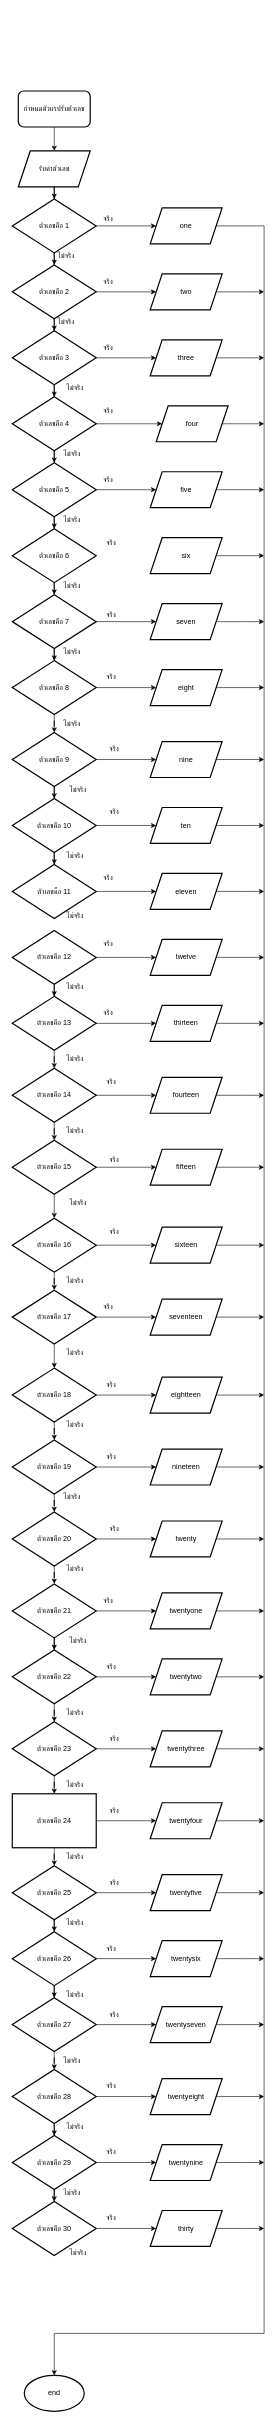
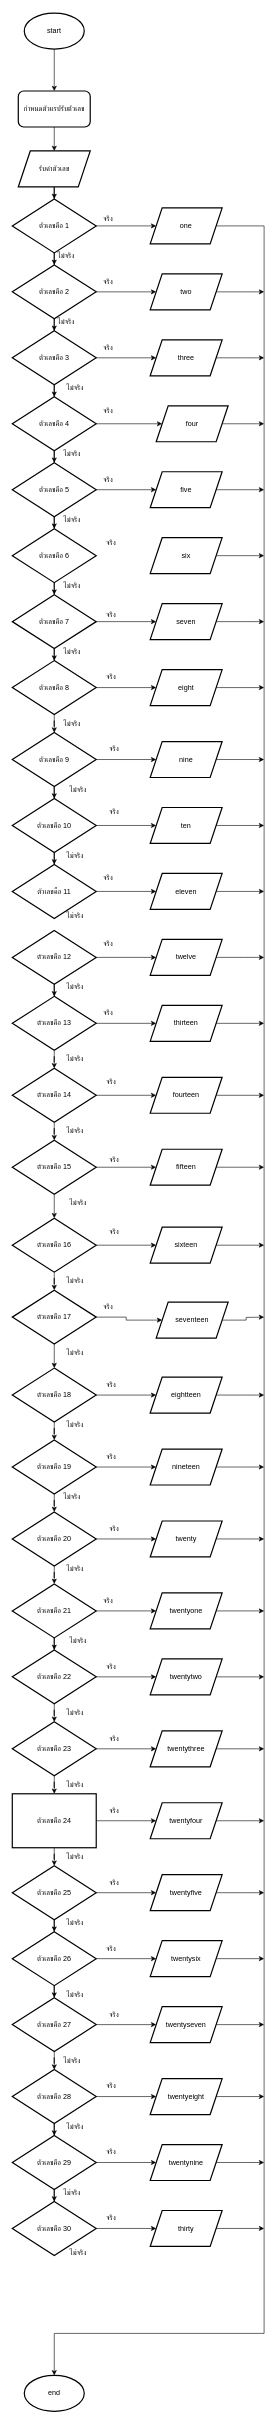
none -> (54, 30)
none -> (54, 49)
(186, 1317) -> (192, 1320)
